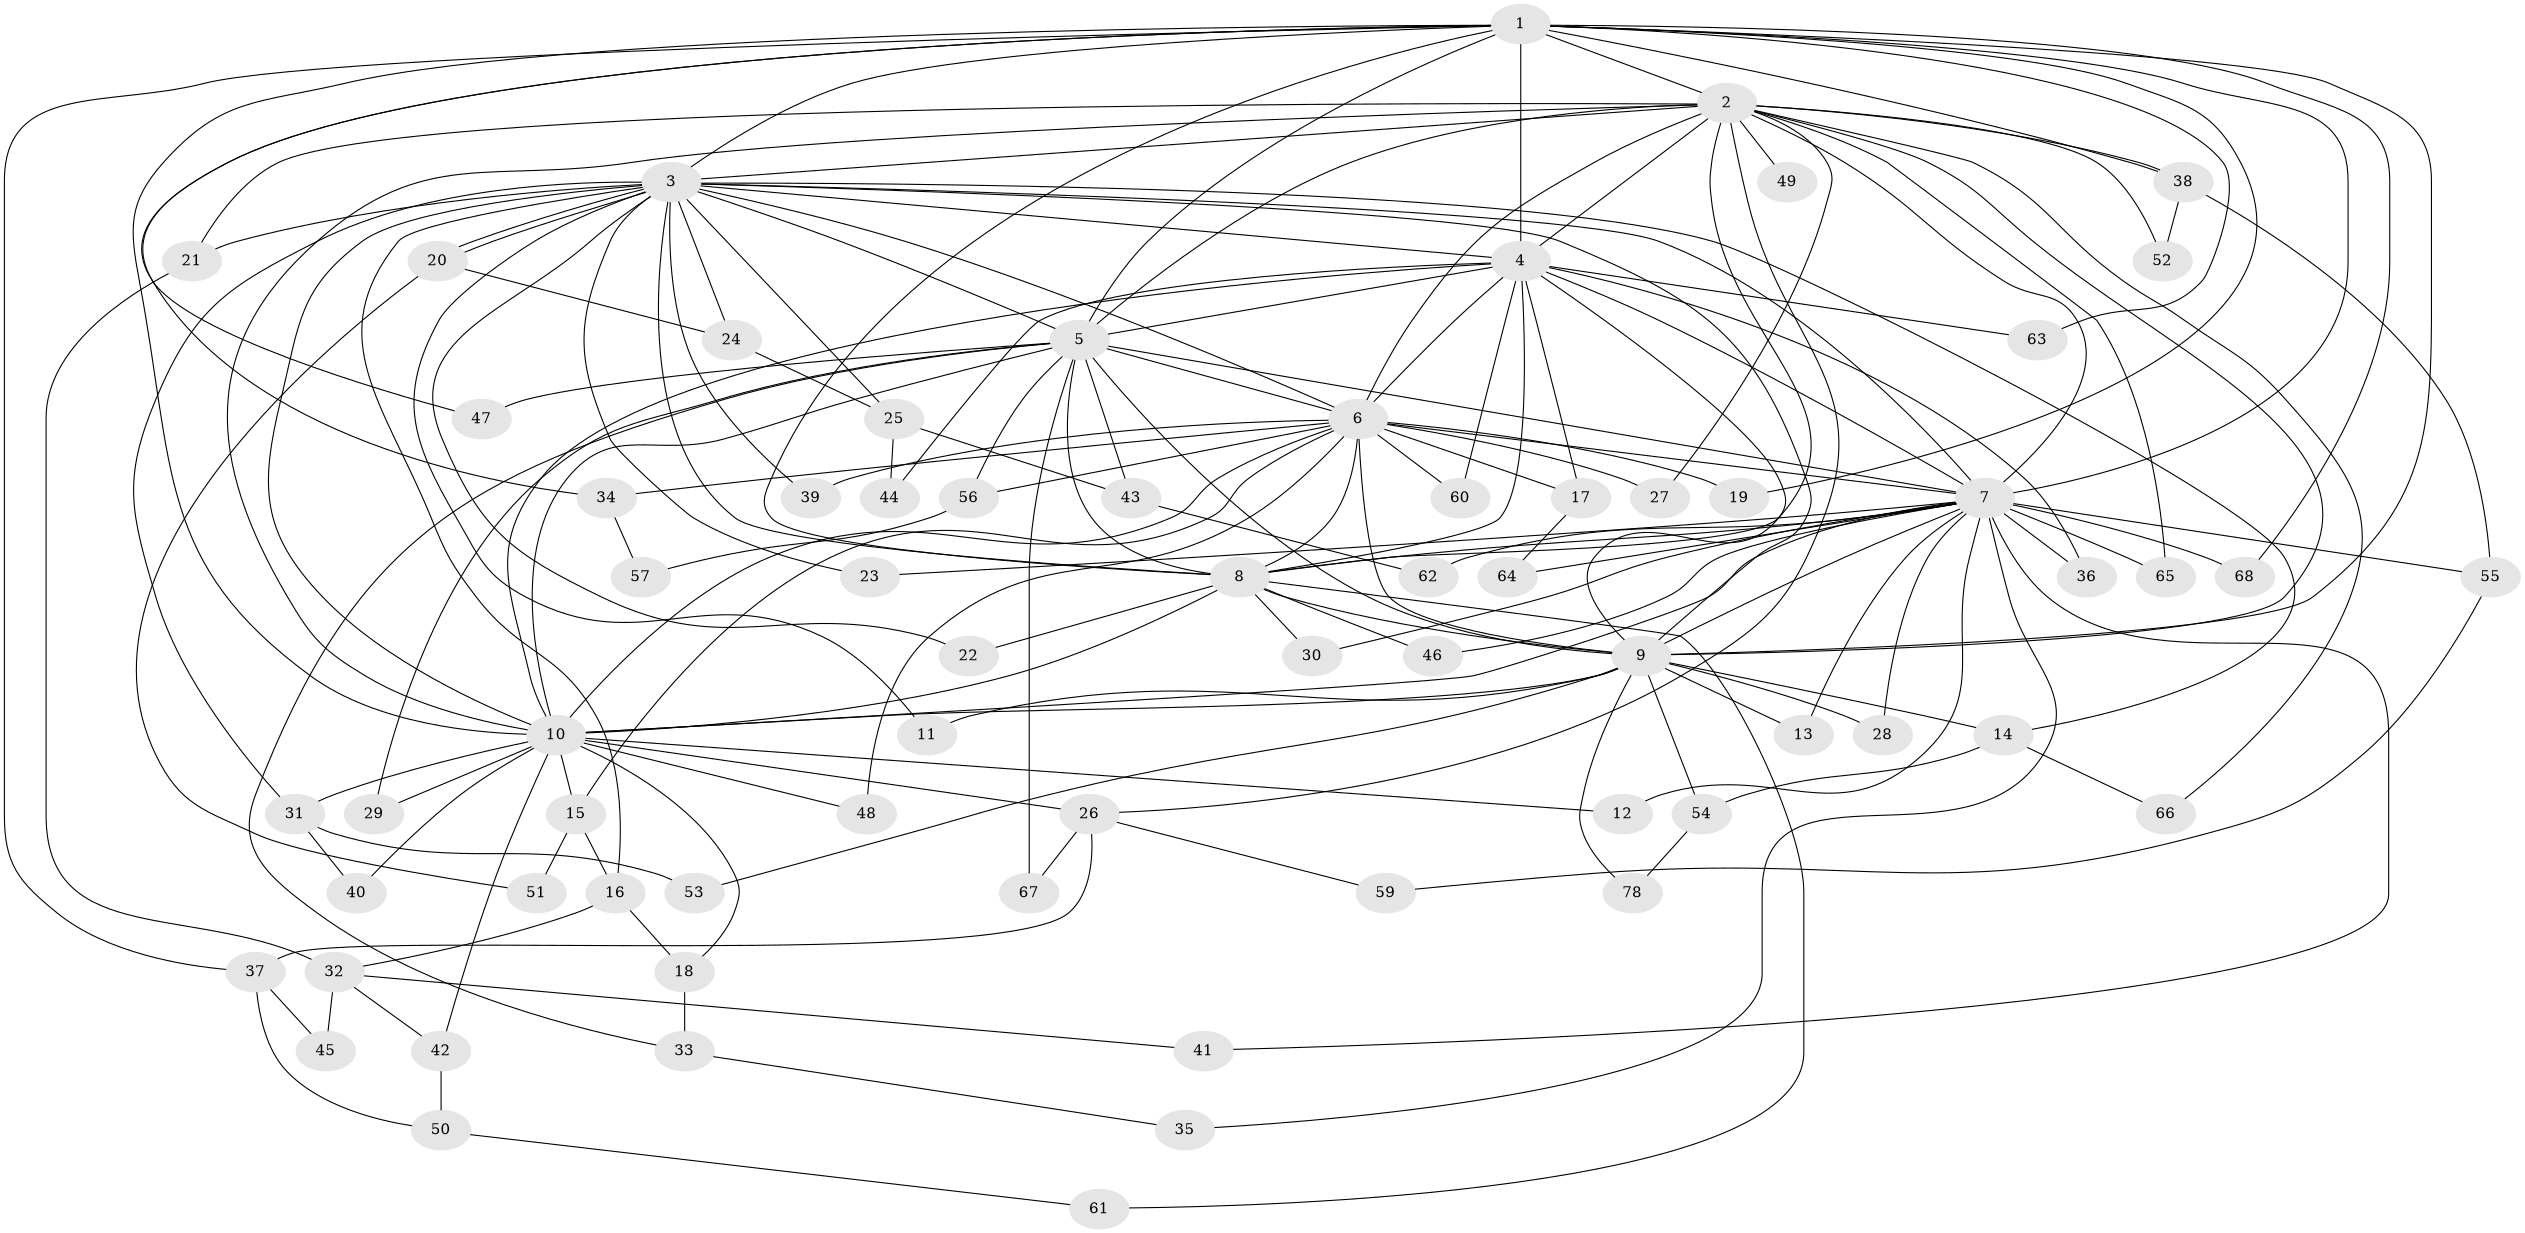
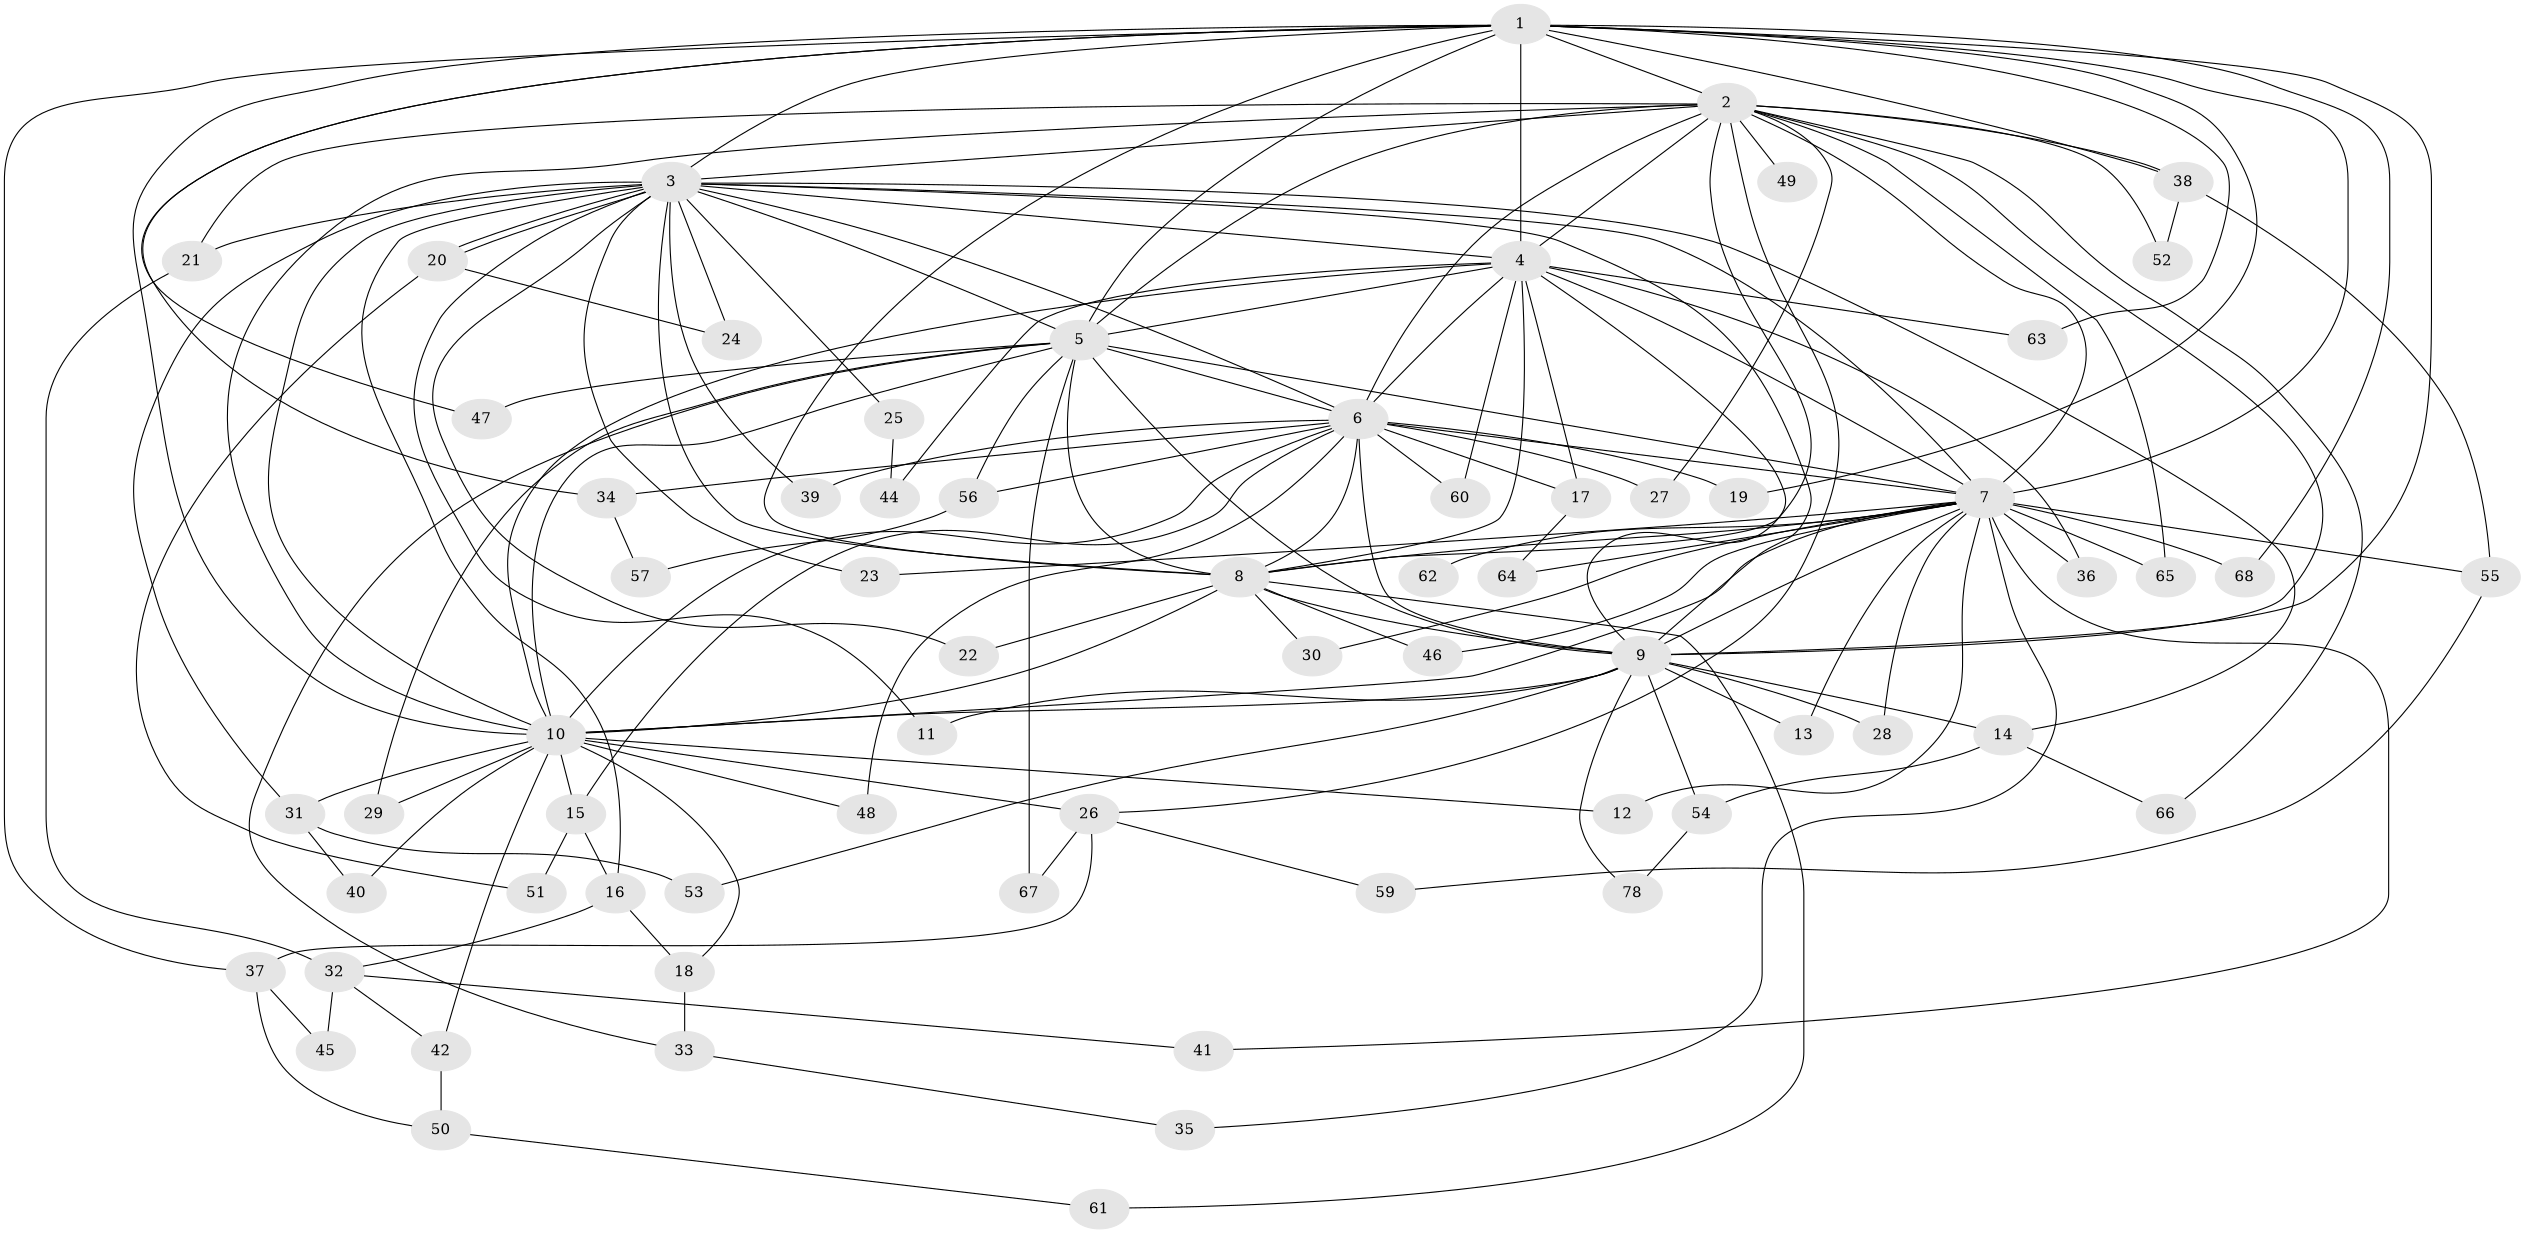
(799, 373) -> none
(1131, 498) -> none
